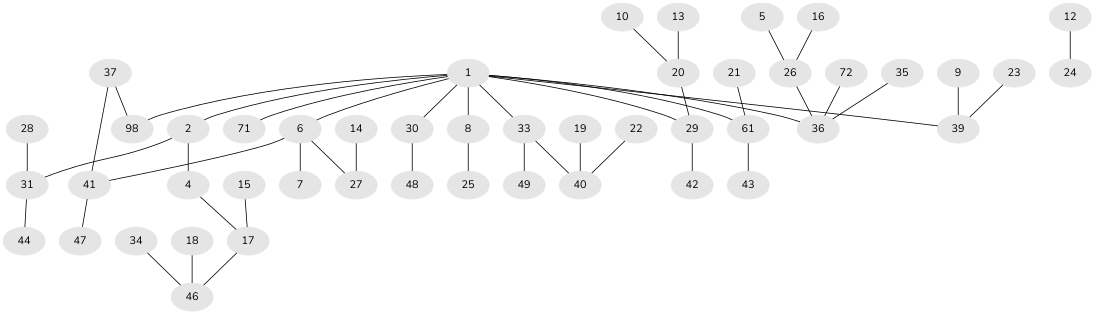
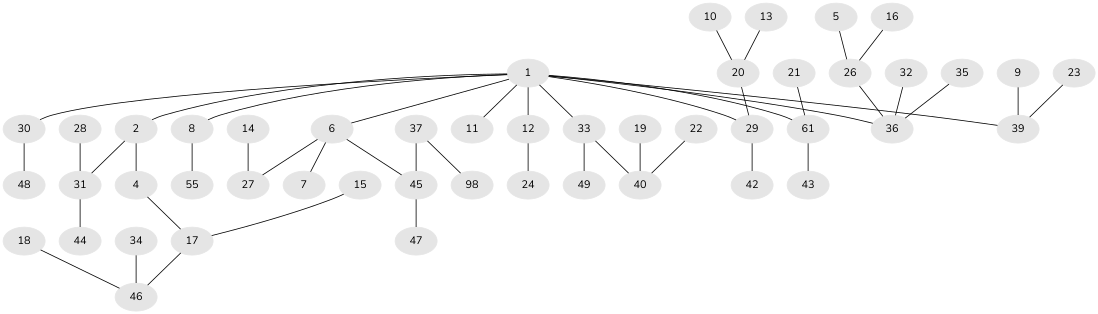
(846, 73) -> (906, 73)
(296, 88) -> (528, 101)
(244, 129) -> (472, 129)
(89, 185) -> (416, 185)
(468, 185) -> (192, 185)
